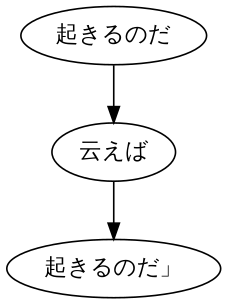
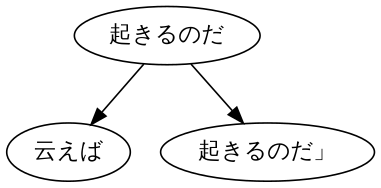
(114, 202) -> (212, 87)
